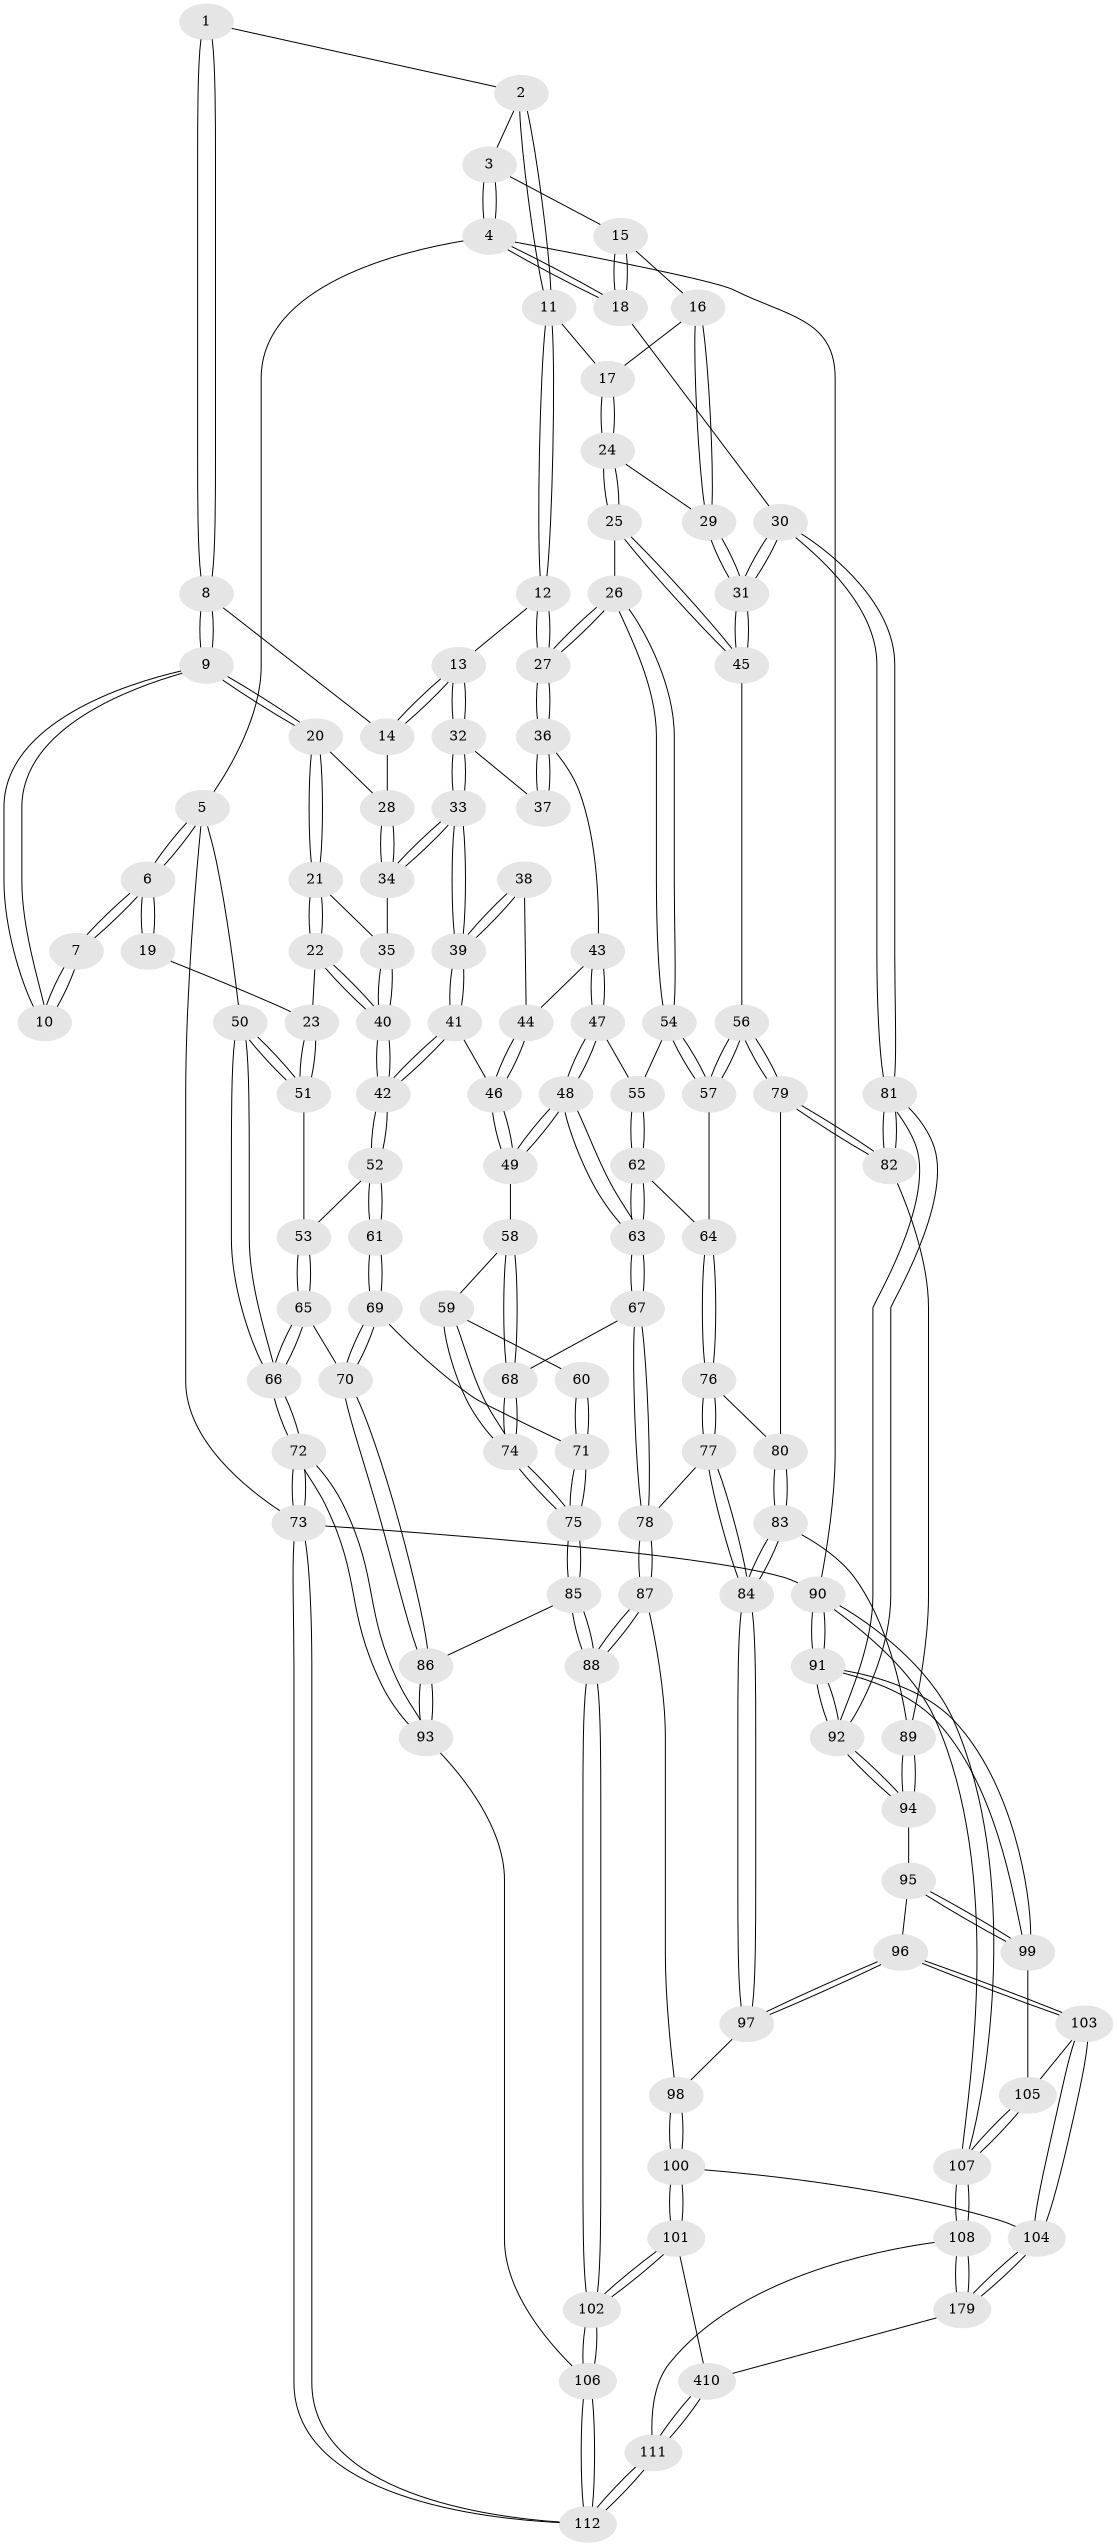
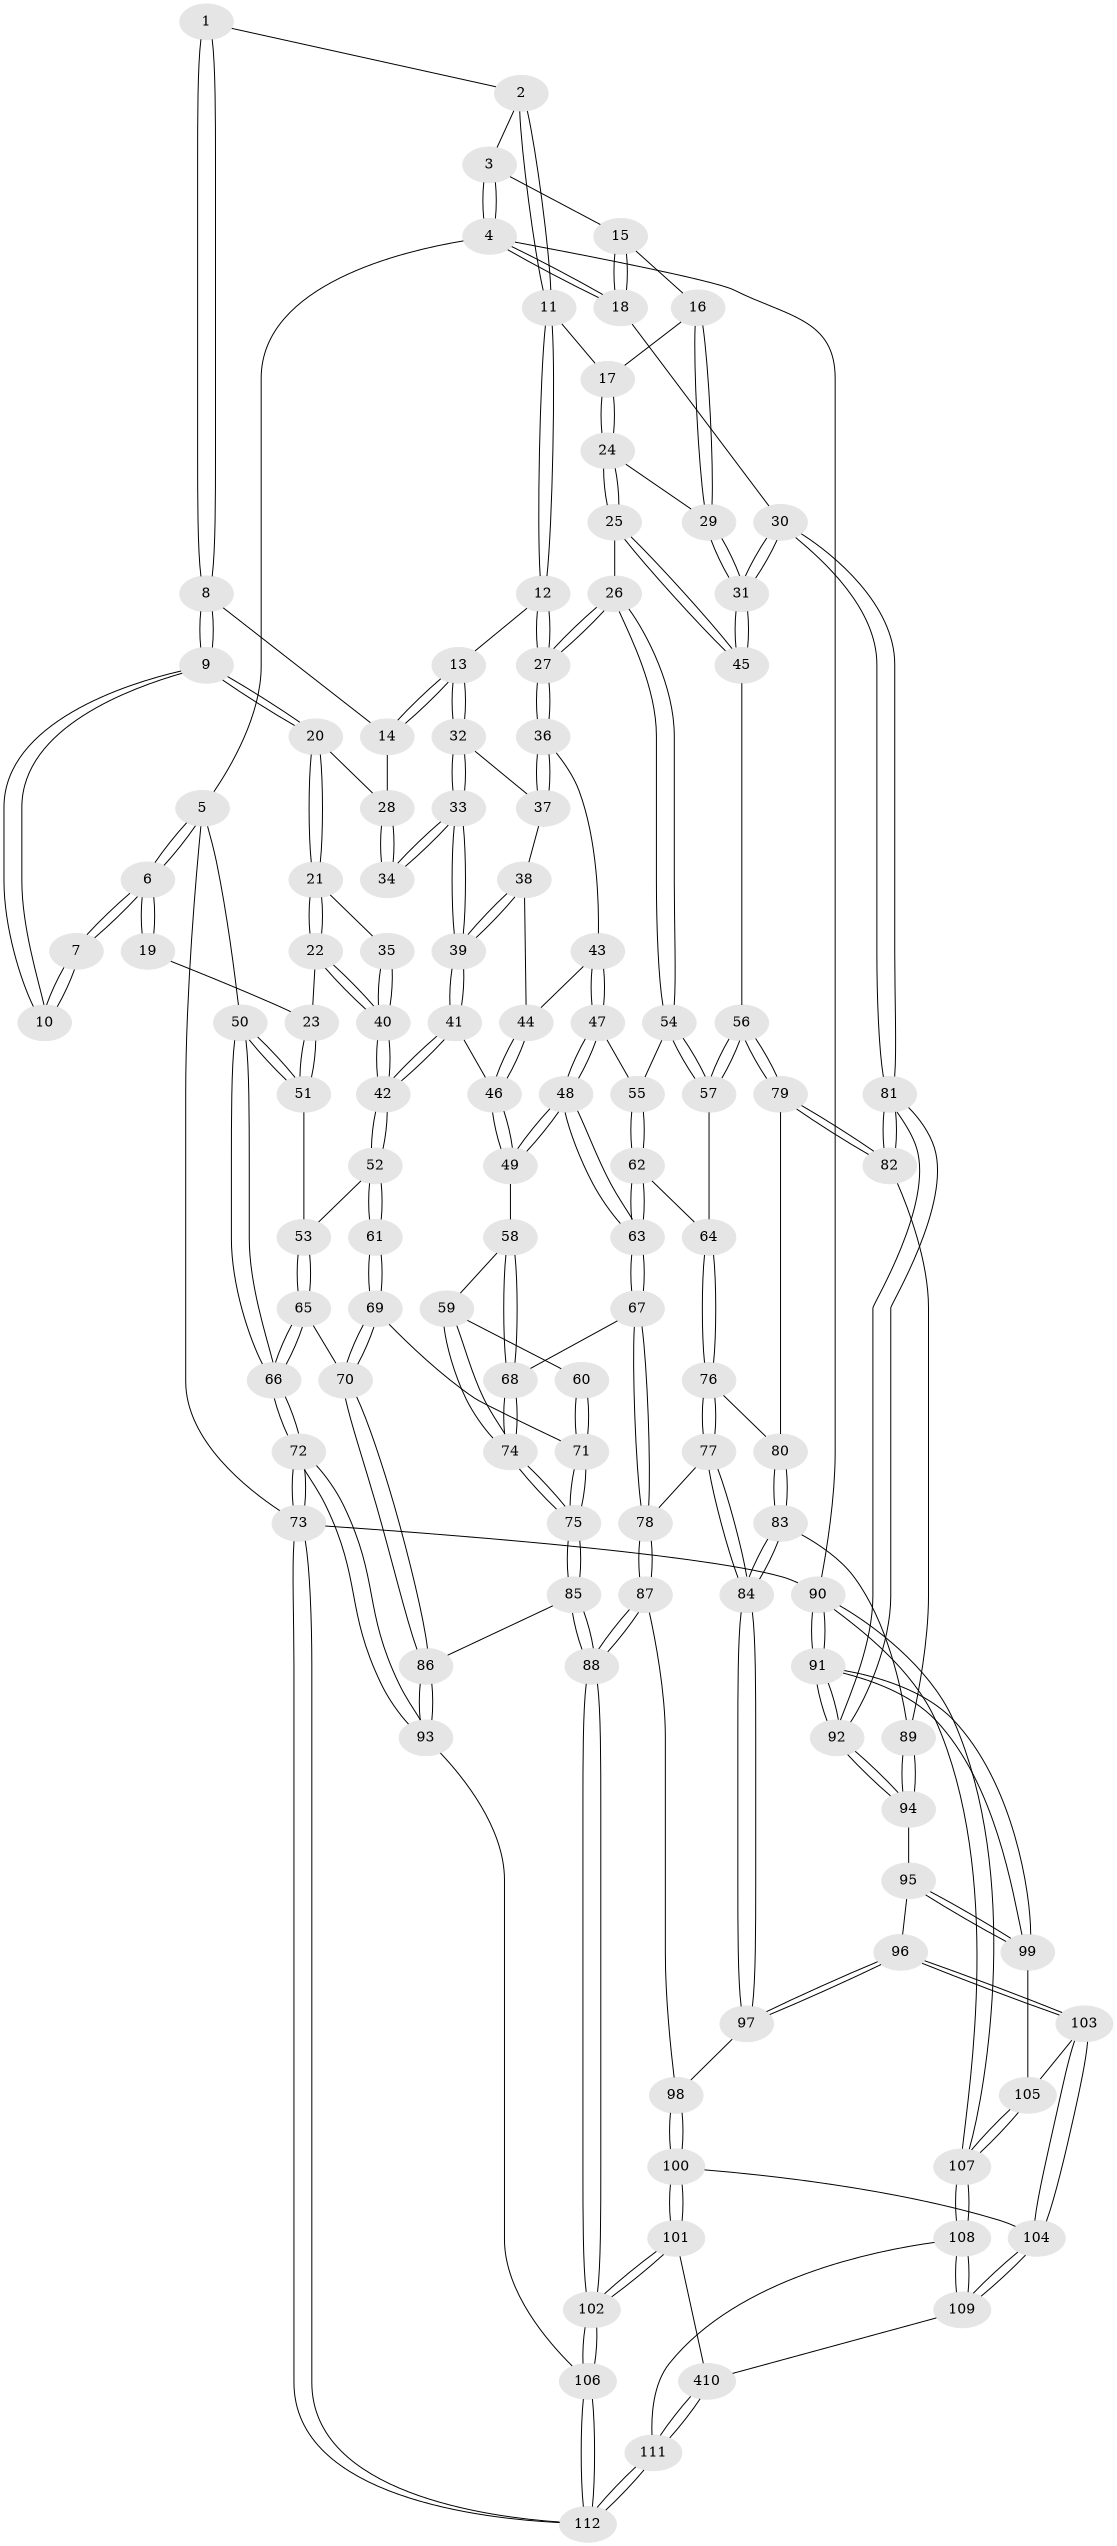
none -> (534, 844)
(387, 916) -> none
(962, 2310) -> (962, 2310)
